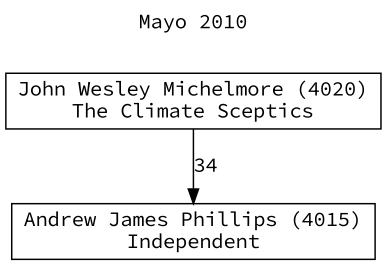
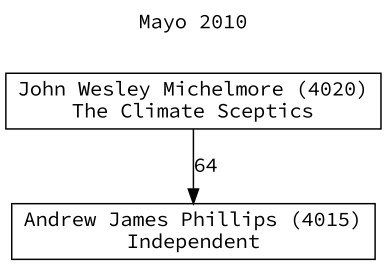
(206, 166) -> (206, 166)
